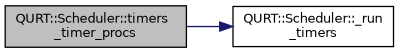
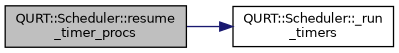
(96, 27) -> (96, 27)
